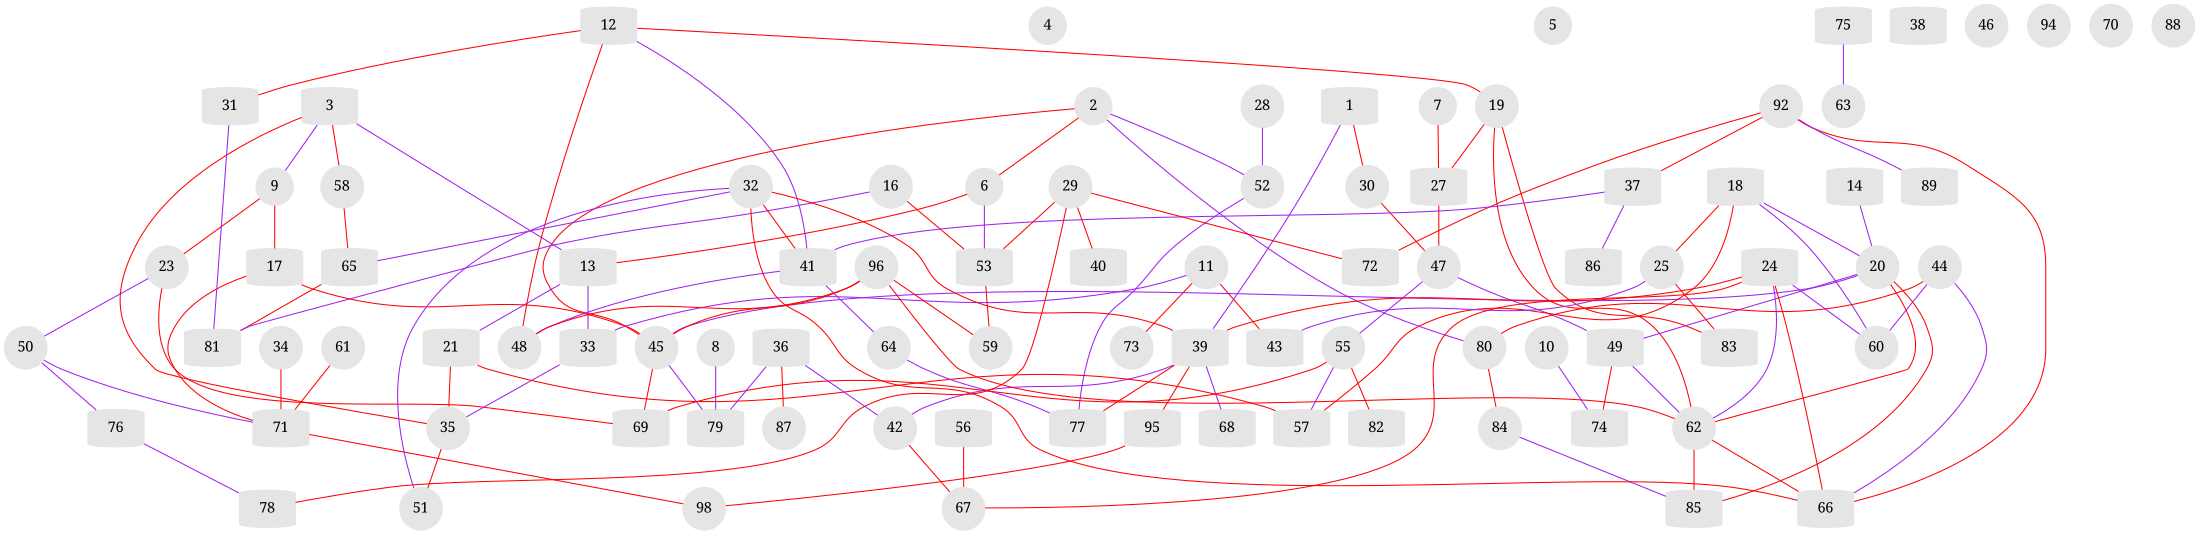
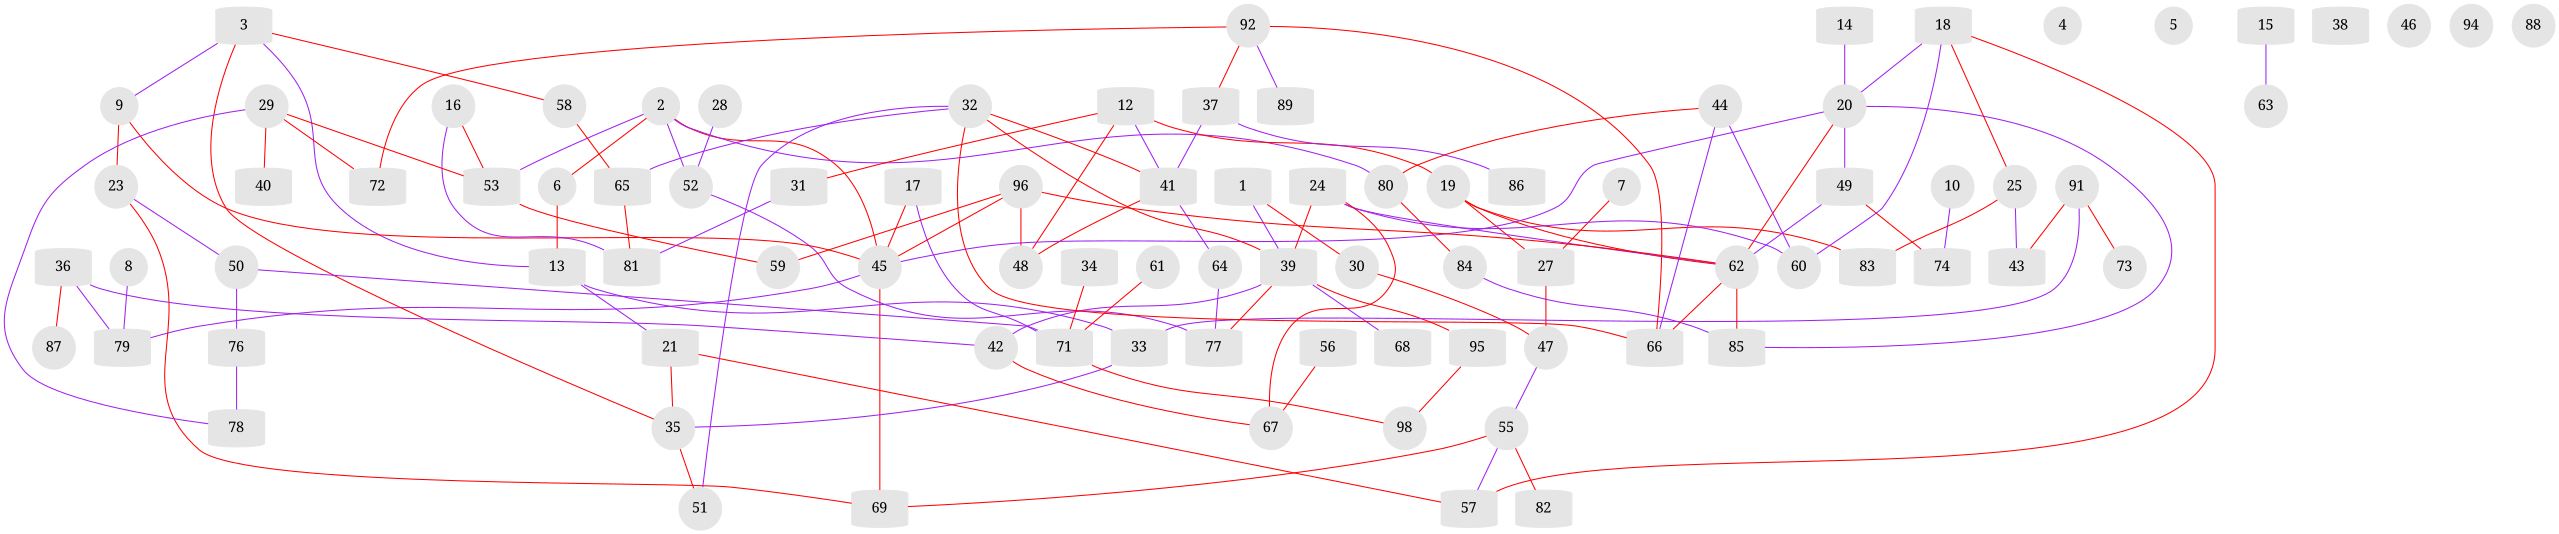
(1843, 26) -> (2266, 26)
(2111, 26) -> none
(275, 227) -> (477, 238)
(984, 231) -> (581, 141)
(1206, 267) -> (2077, 187)
(656, 293) -> (1089, 226)
(1493, 293) -> none
(169, 340) -> (955, 289)
(281, 348) -> (1089, 267)
(1801, 387) -> none
(1878, 425) -> (2157, 287)
(755, 465) -> (17, 271)
